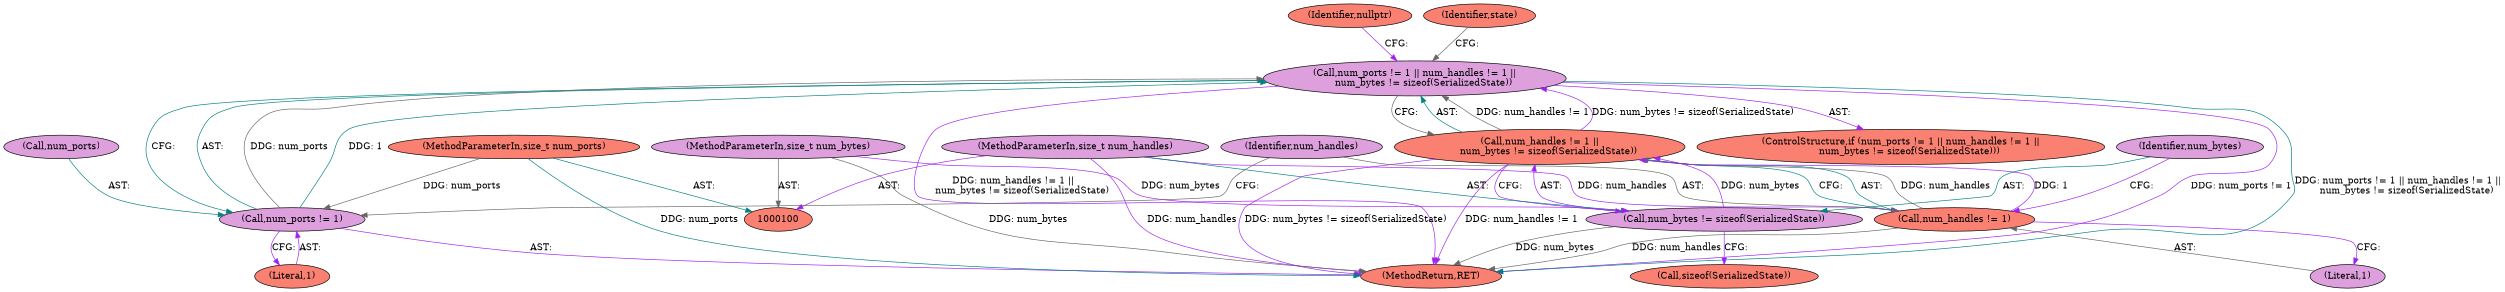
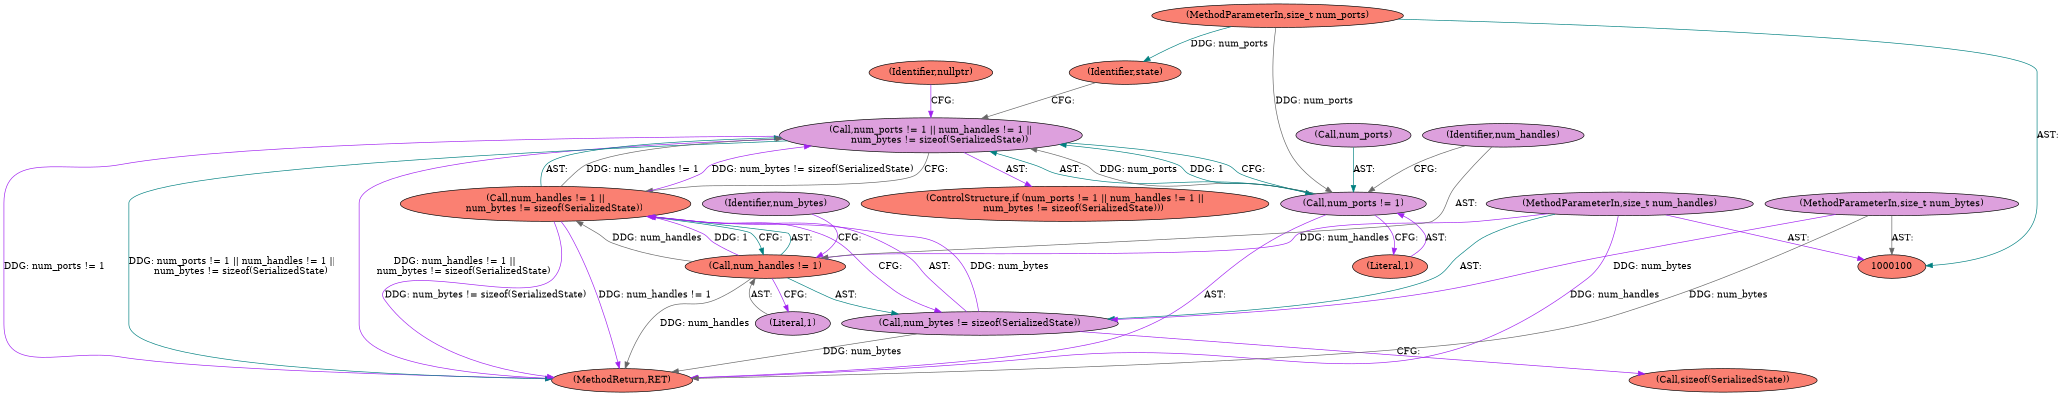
(1994, 193) -> (838, 301)
(909, 263) -> (1189, 40)
